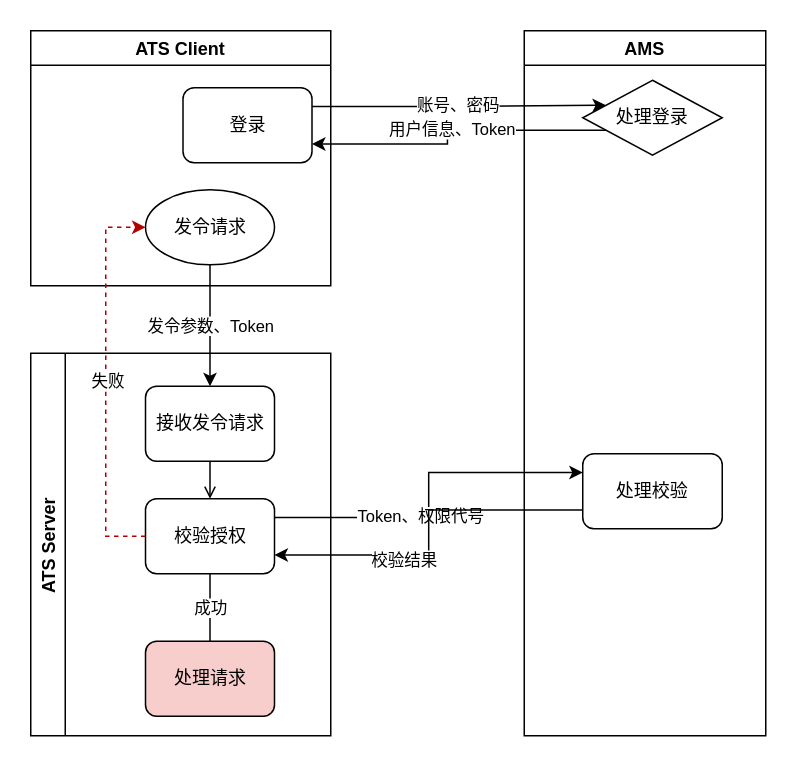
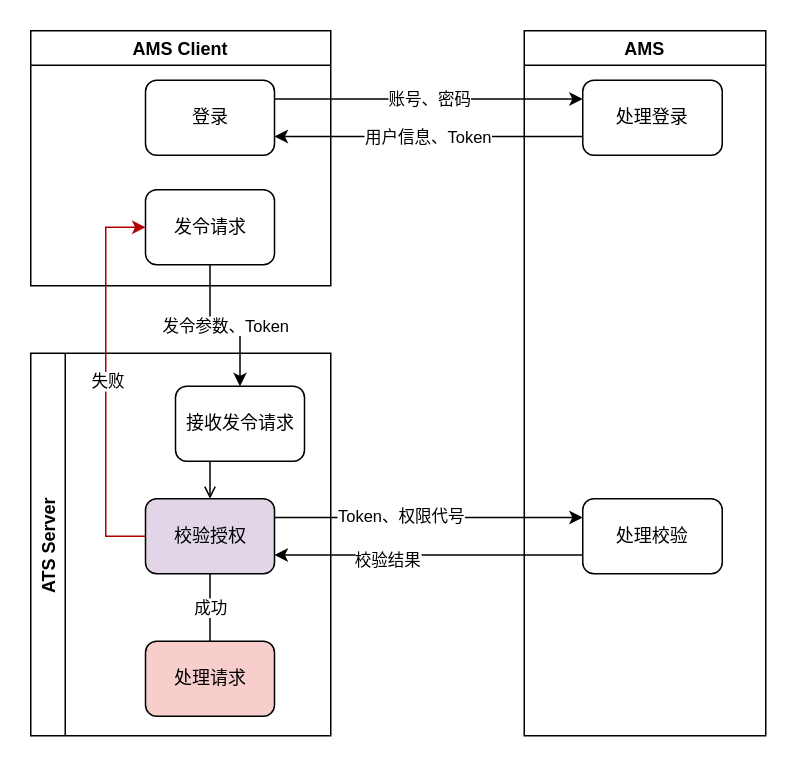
(180, 49) -> (180, 49)
(653, 118) -> (653, 118)
(248, 125) -> (210, 118)
(210, 227) -> (210, 227)
(210, 424) -> (240, 424)
(106, 484) -> (106, 484)
(653, 491) -> (653, 536)
(210, 536) -> (210, 536)
